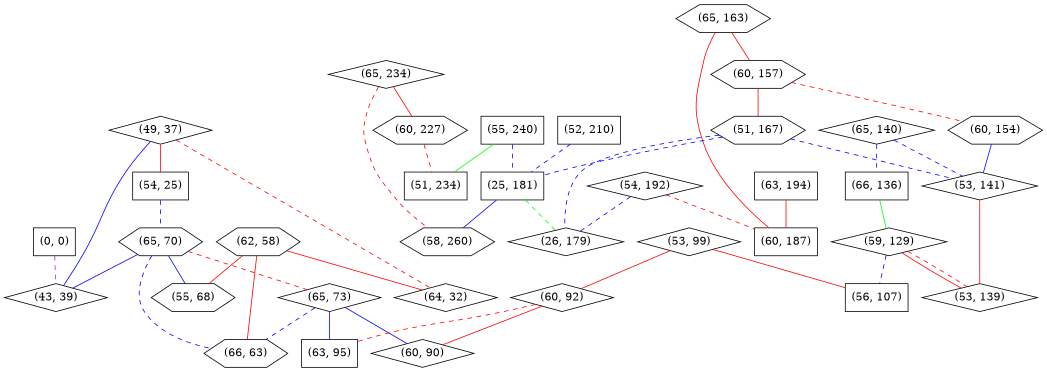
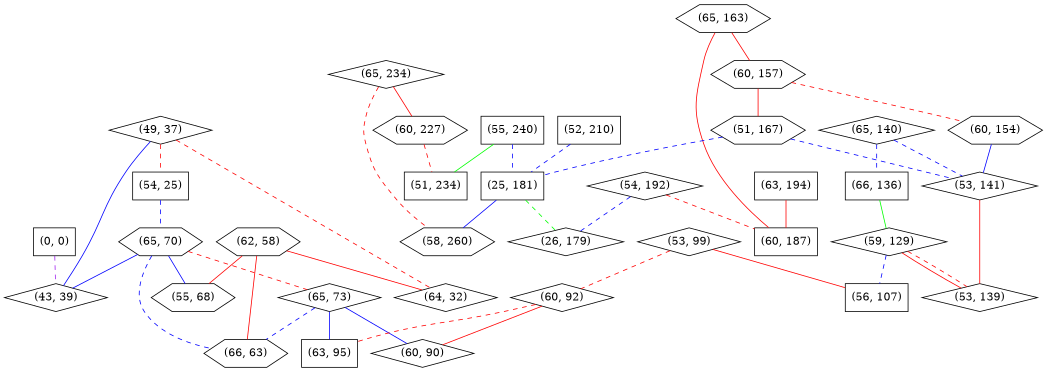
(161, 158) -> (161, 158)
(582, 171) -> none
(626, 270) -> (626, 270)
